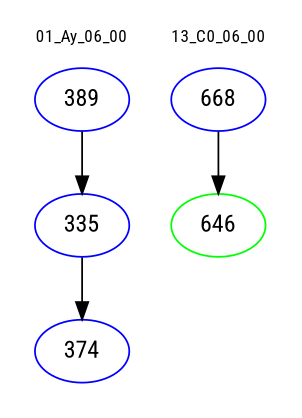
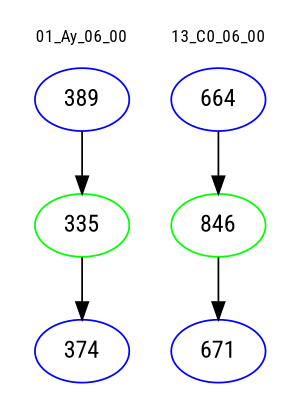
(218, 100) -> (218, 100)
(82, 225) -> (82, 225)
(218, 225) -> (218, 225)
none -> (218, 351)
